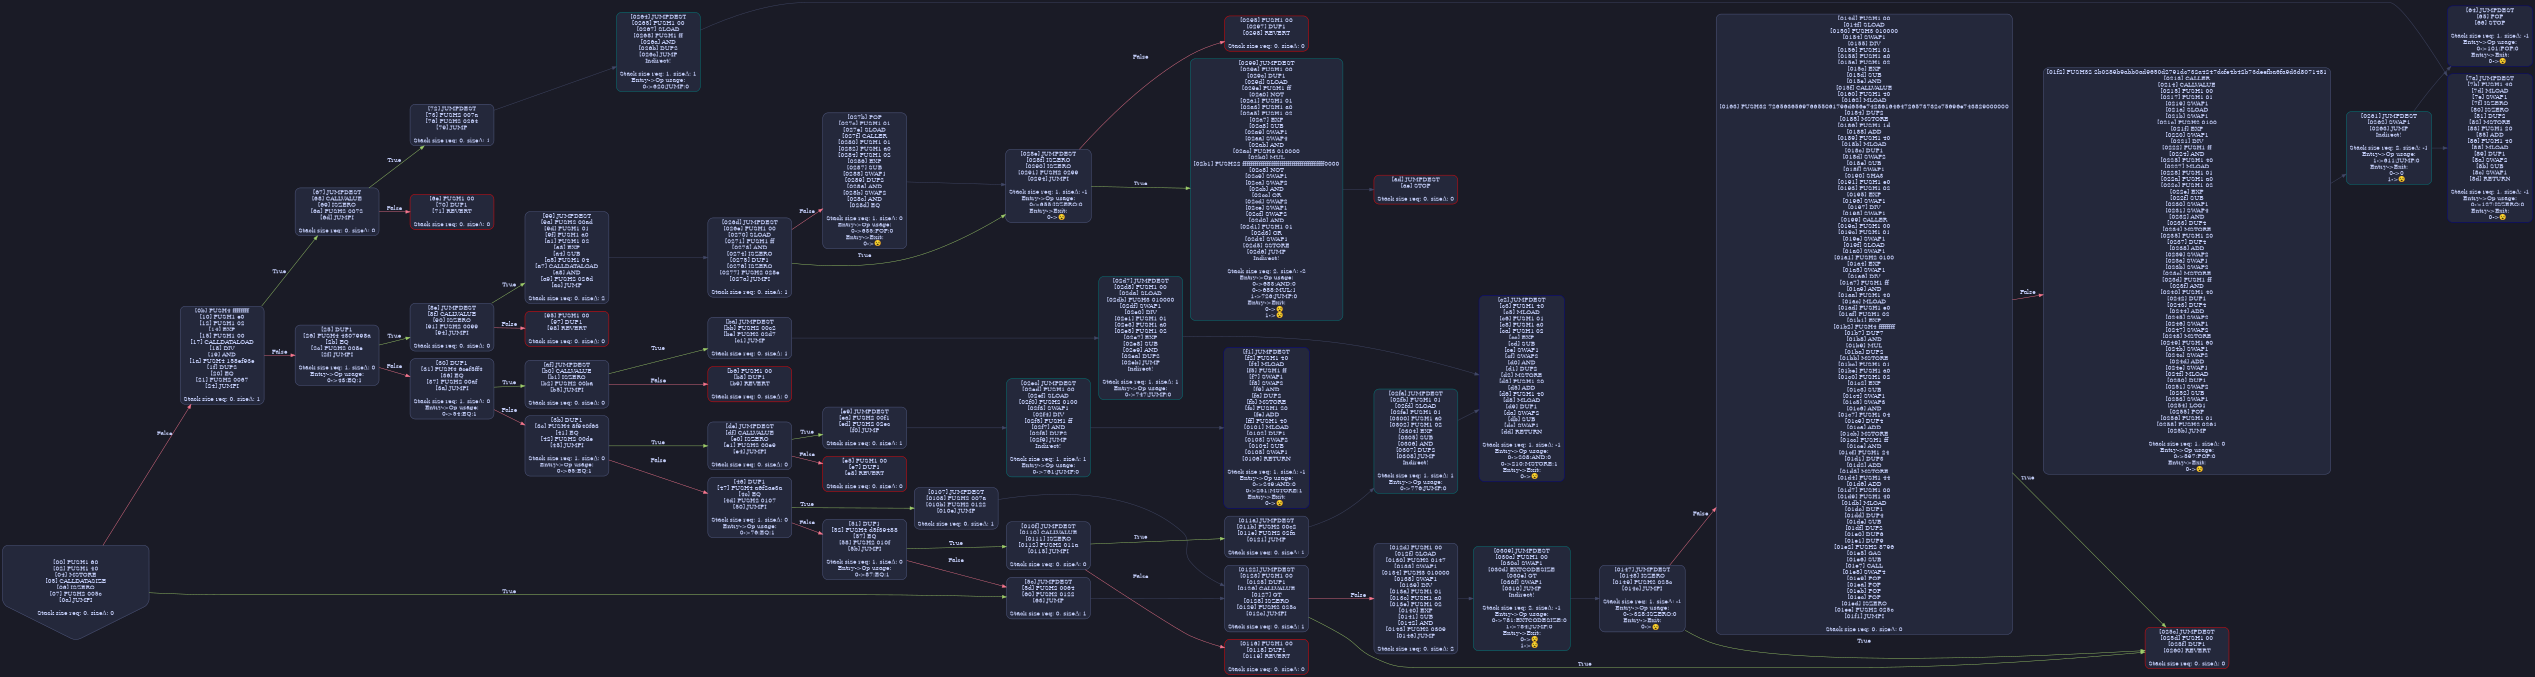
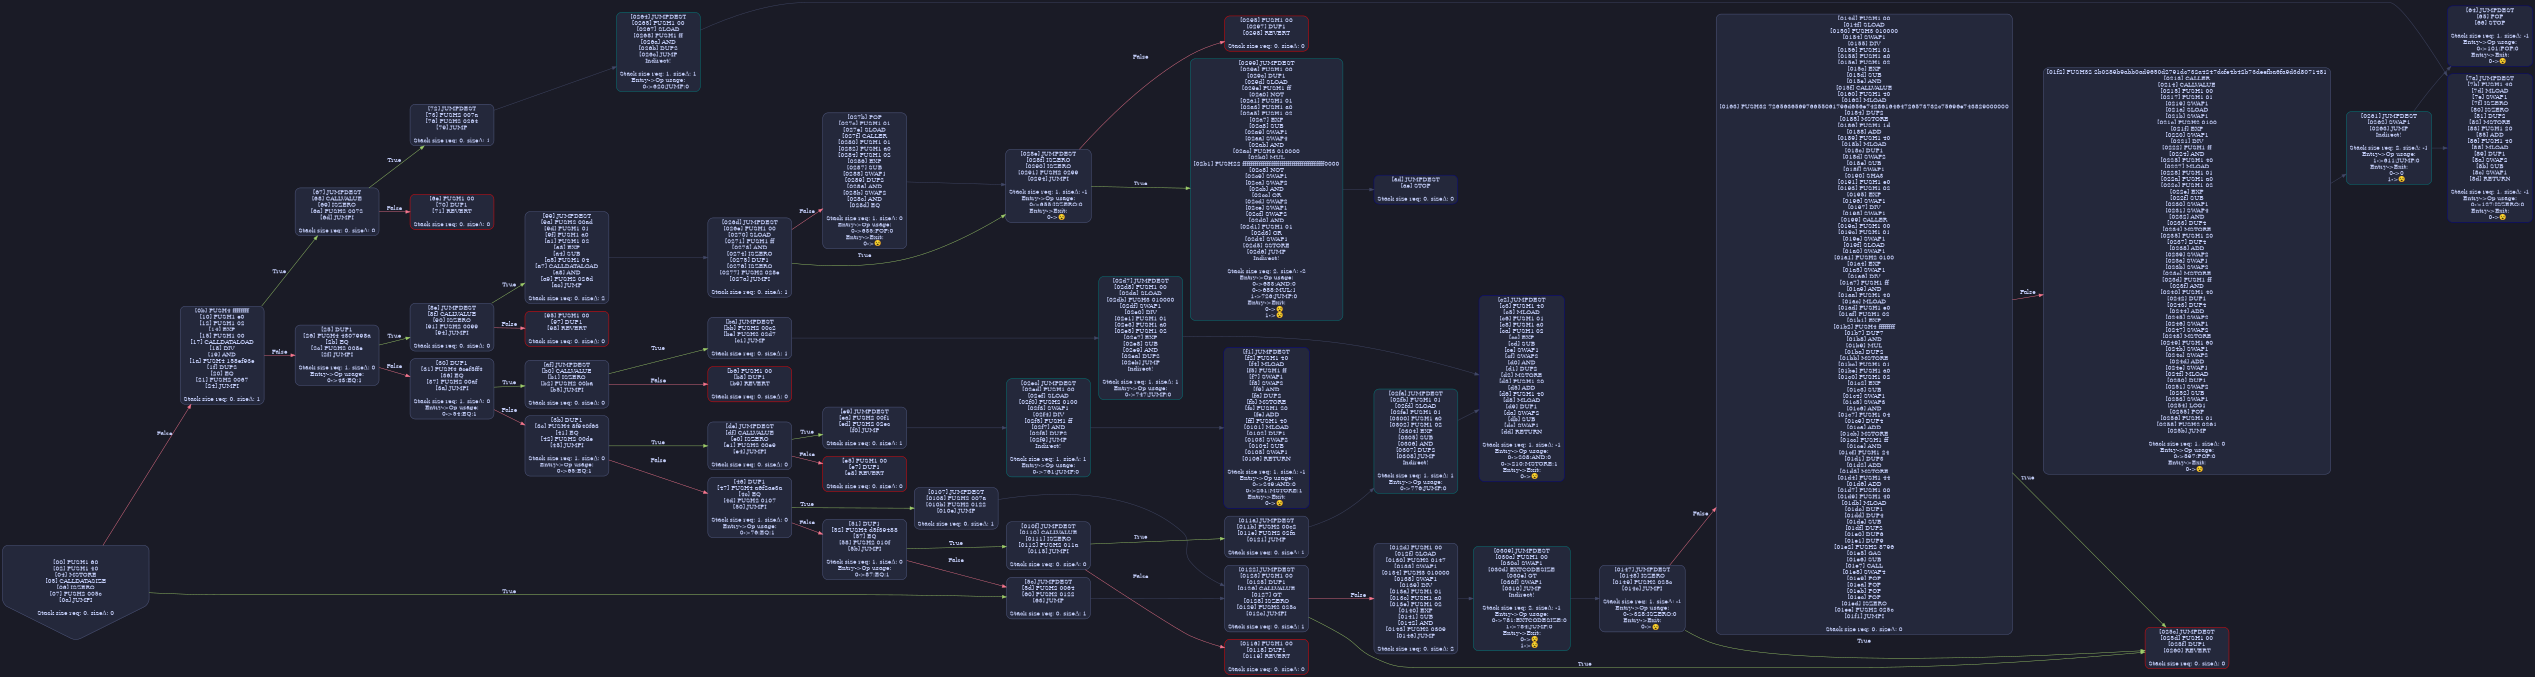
(1416, 190) -> (1416, 190)
